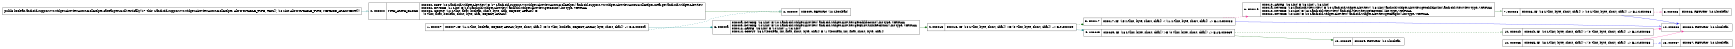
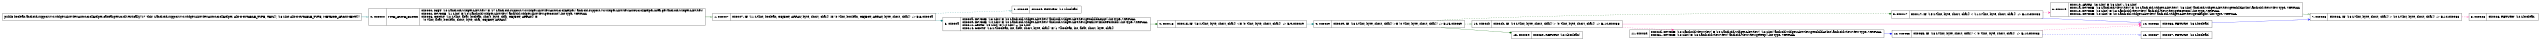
(742, 12) -> (708, 17)
(1649, 19) -> (2260, 21)
(1079, 25) -> (1663, 14)
none -> (1757, 34)
(1661, 36) -> (2090, 28)
